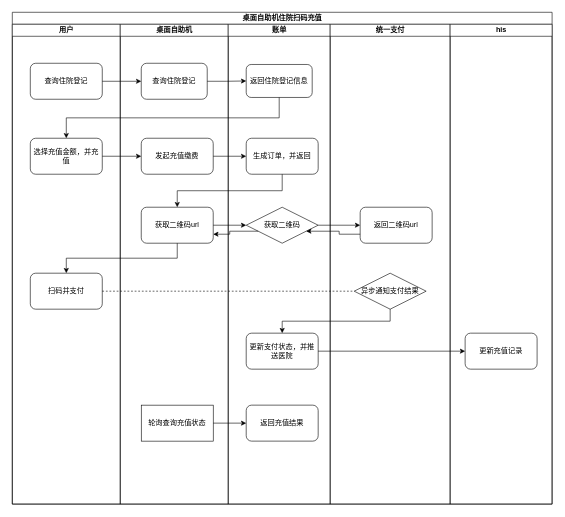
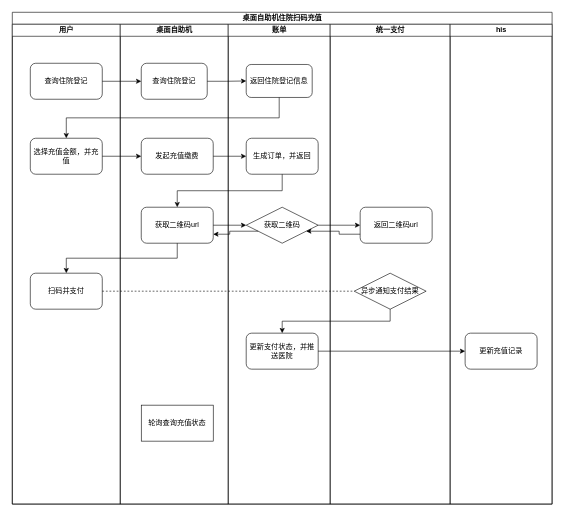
(240, 423) -> none
(282, 423) -> none
